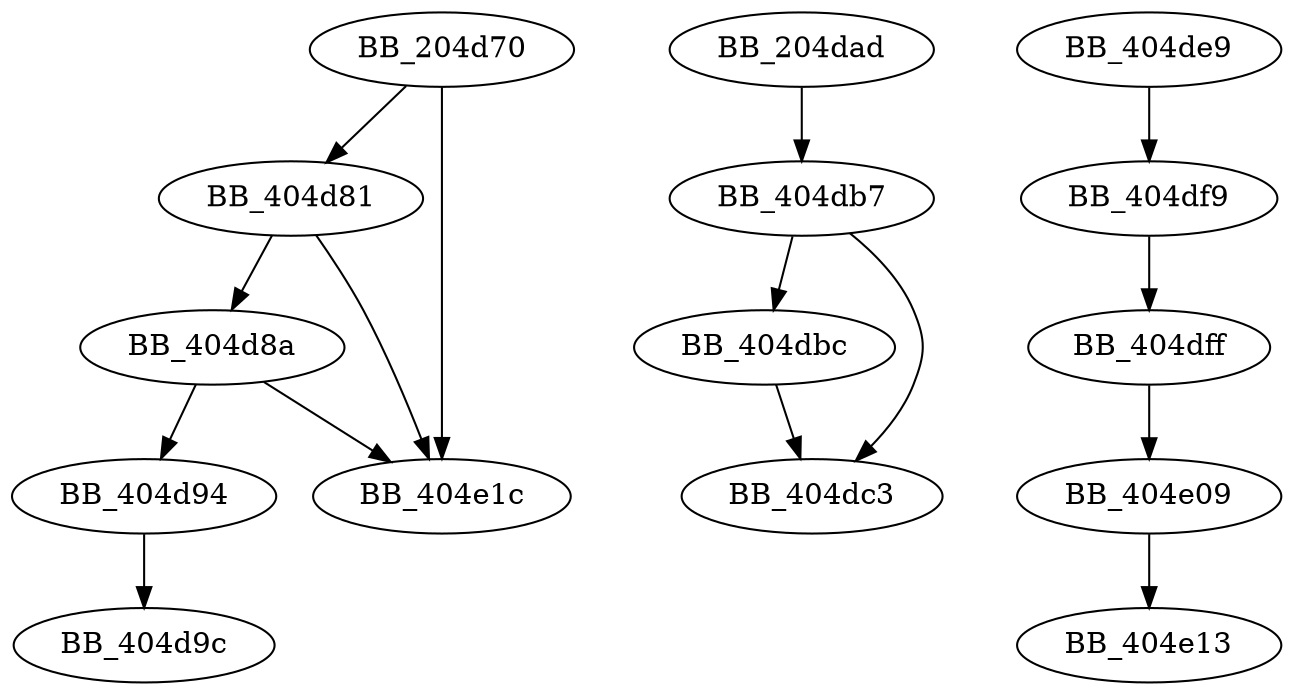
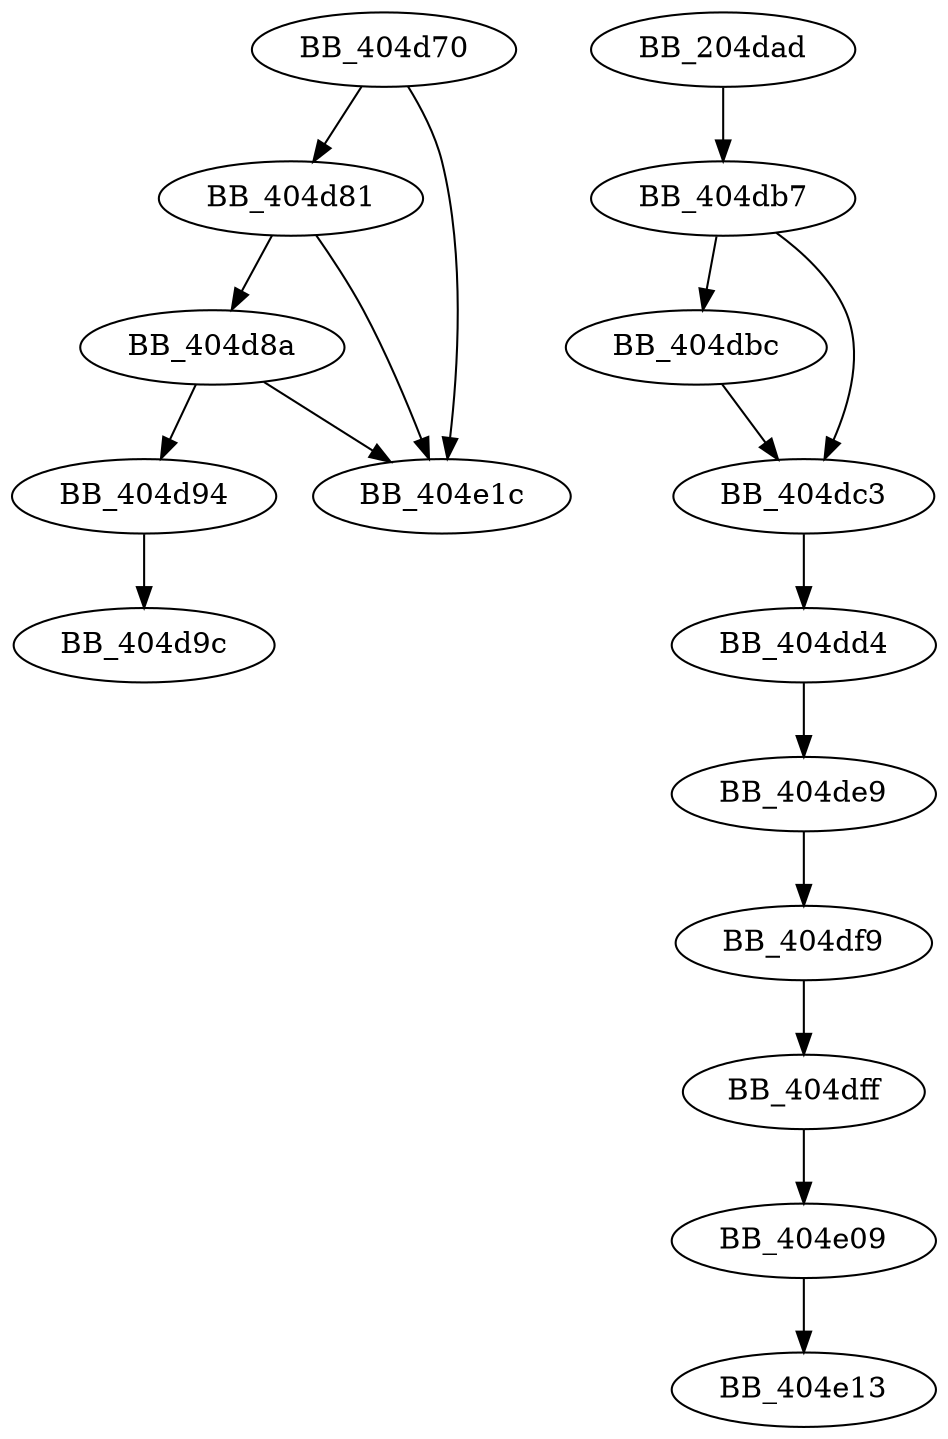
(442, 50) -> (384, 50)
none -> (804, 645)
